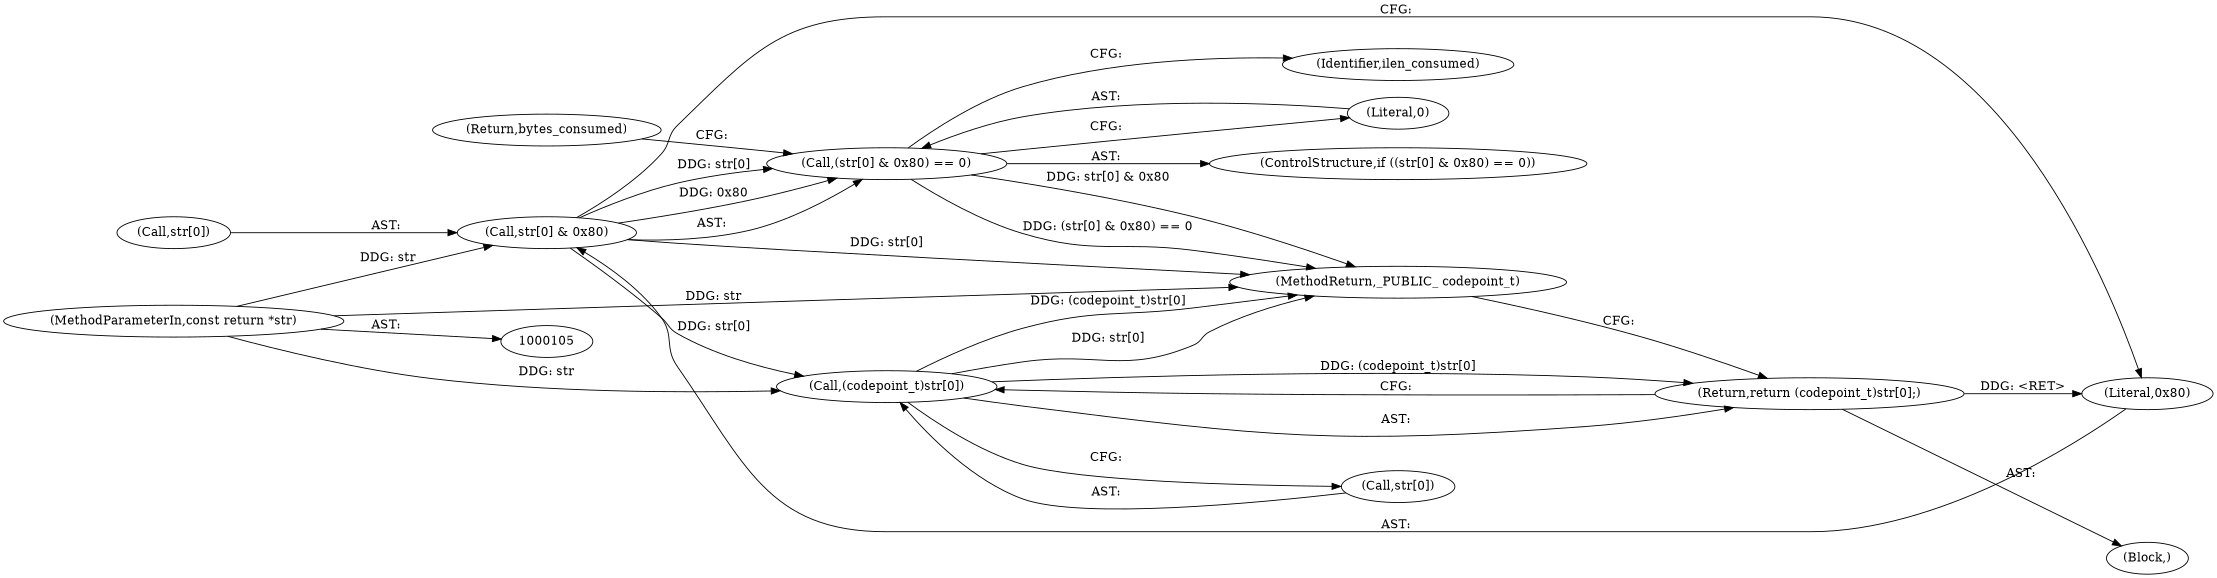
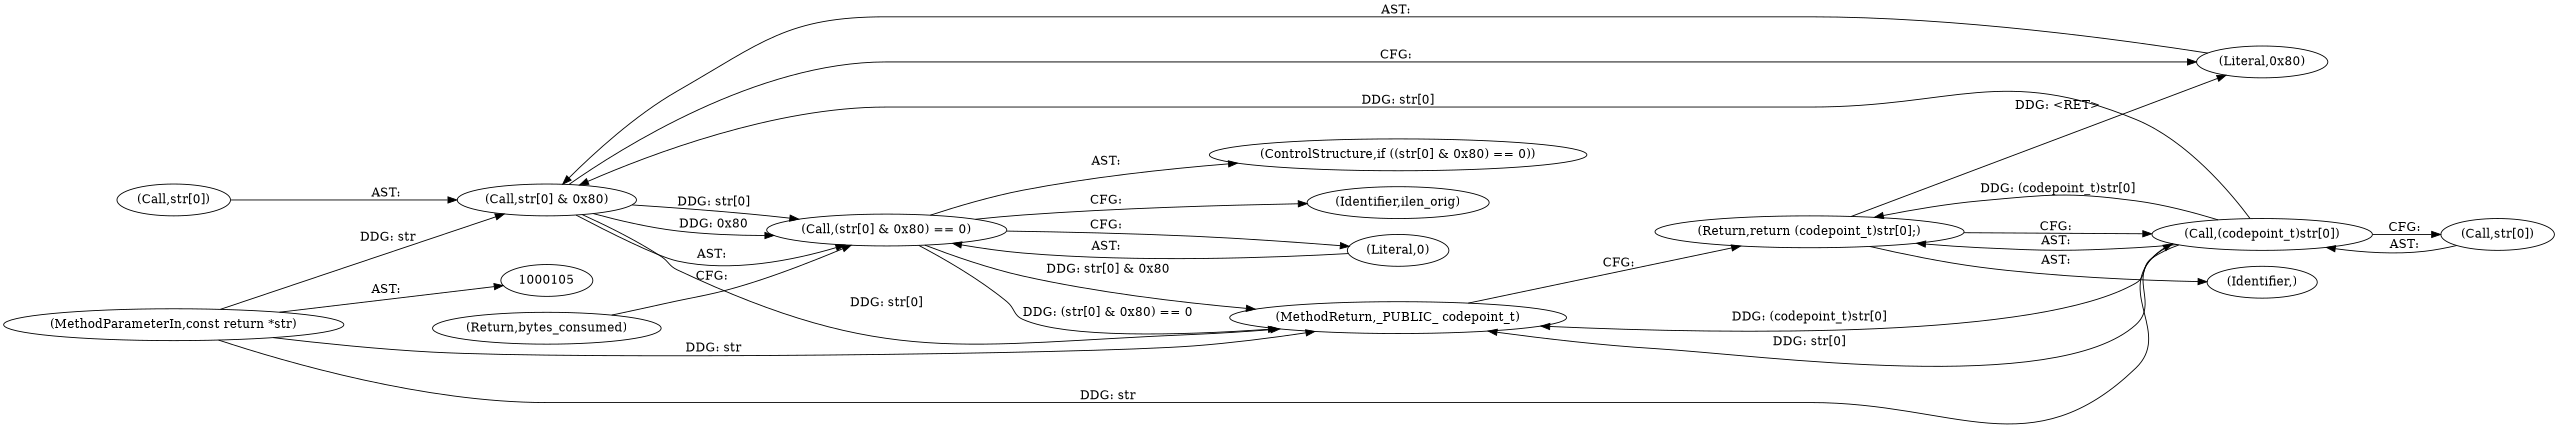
(1398, 65) -> (1398, 203)
(678, 334) -> (1435, 107)
(2147, 558) -> (2262, 282)
